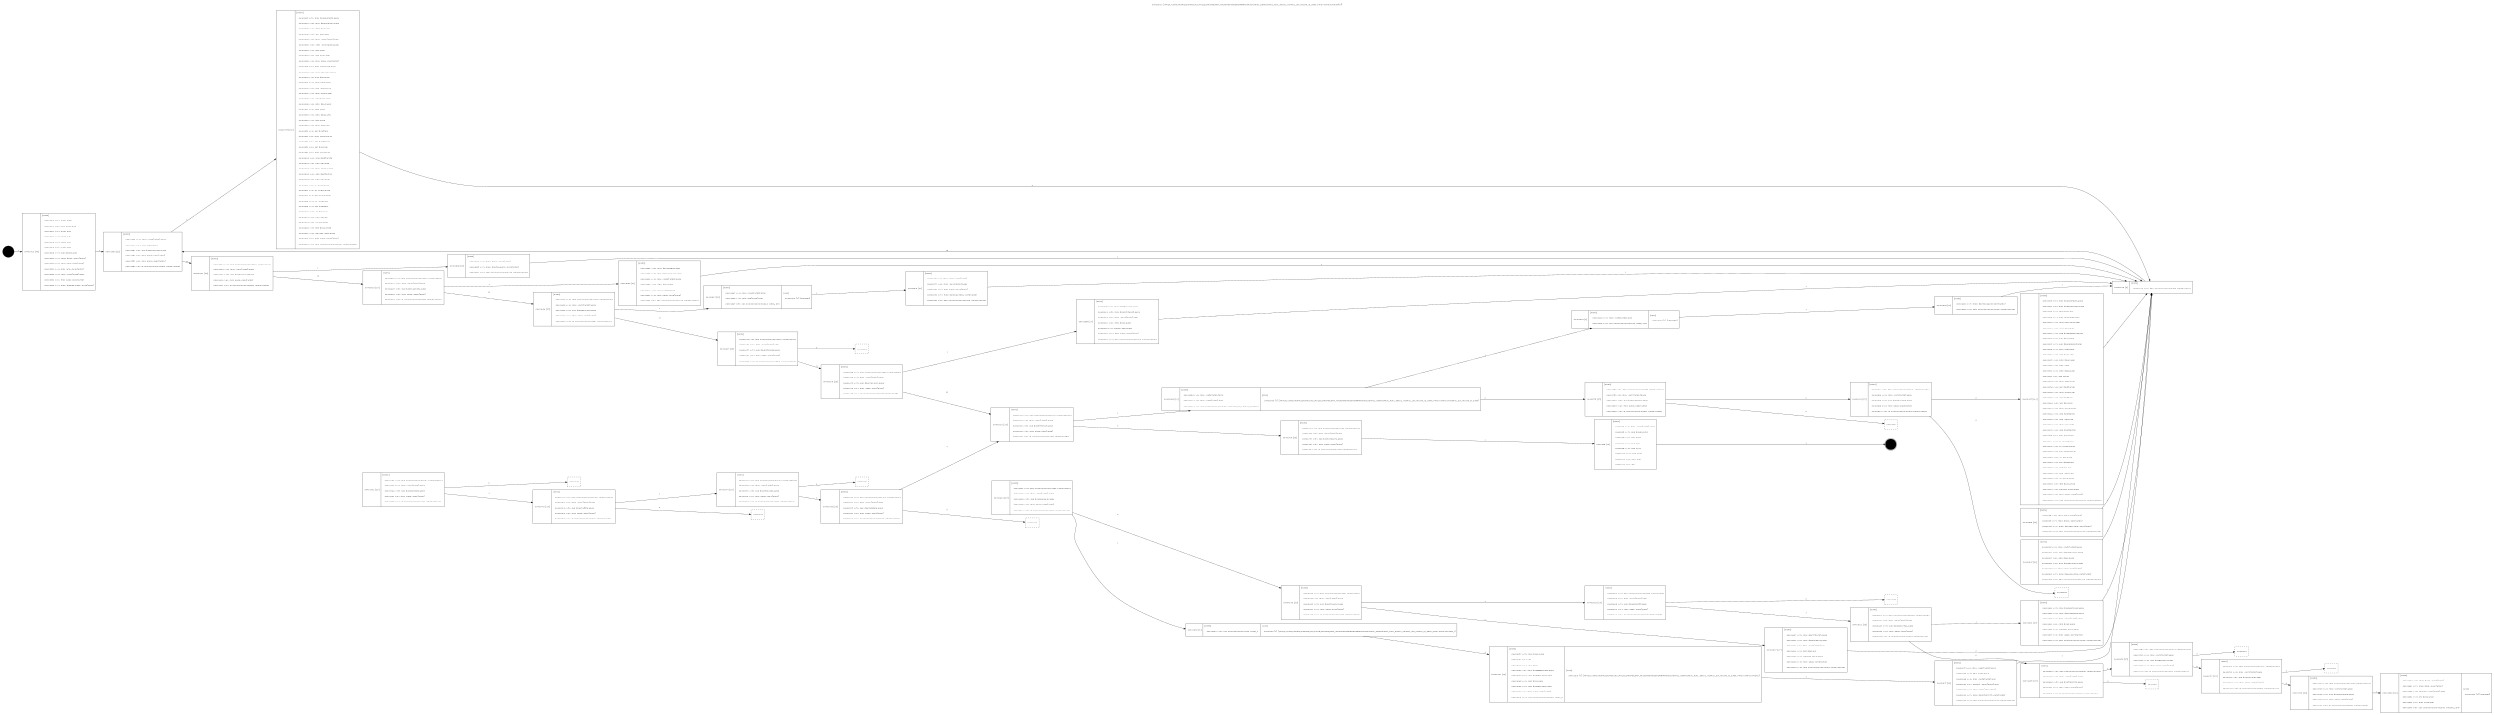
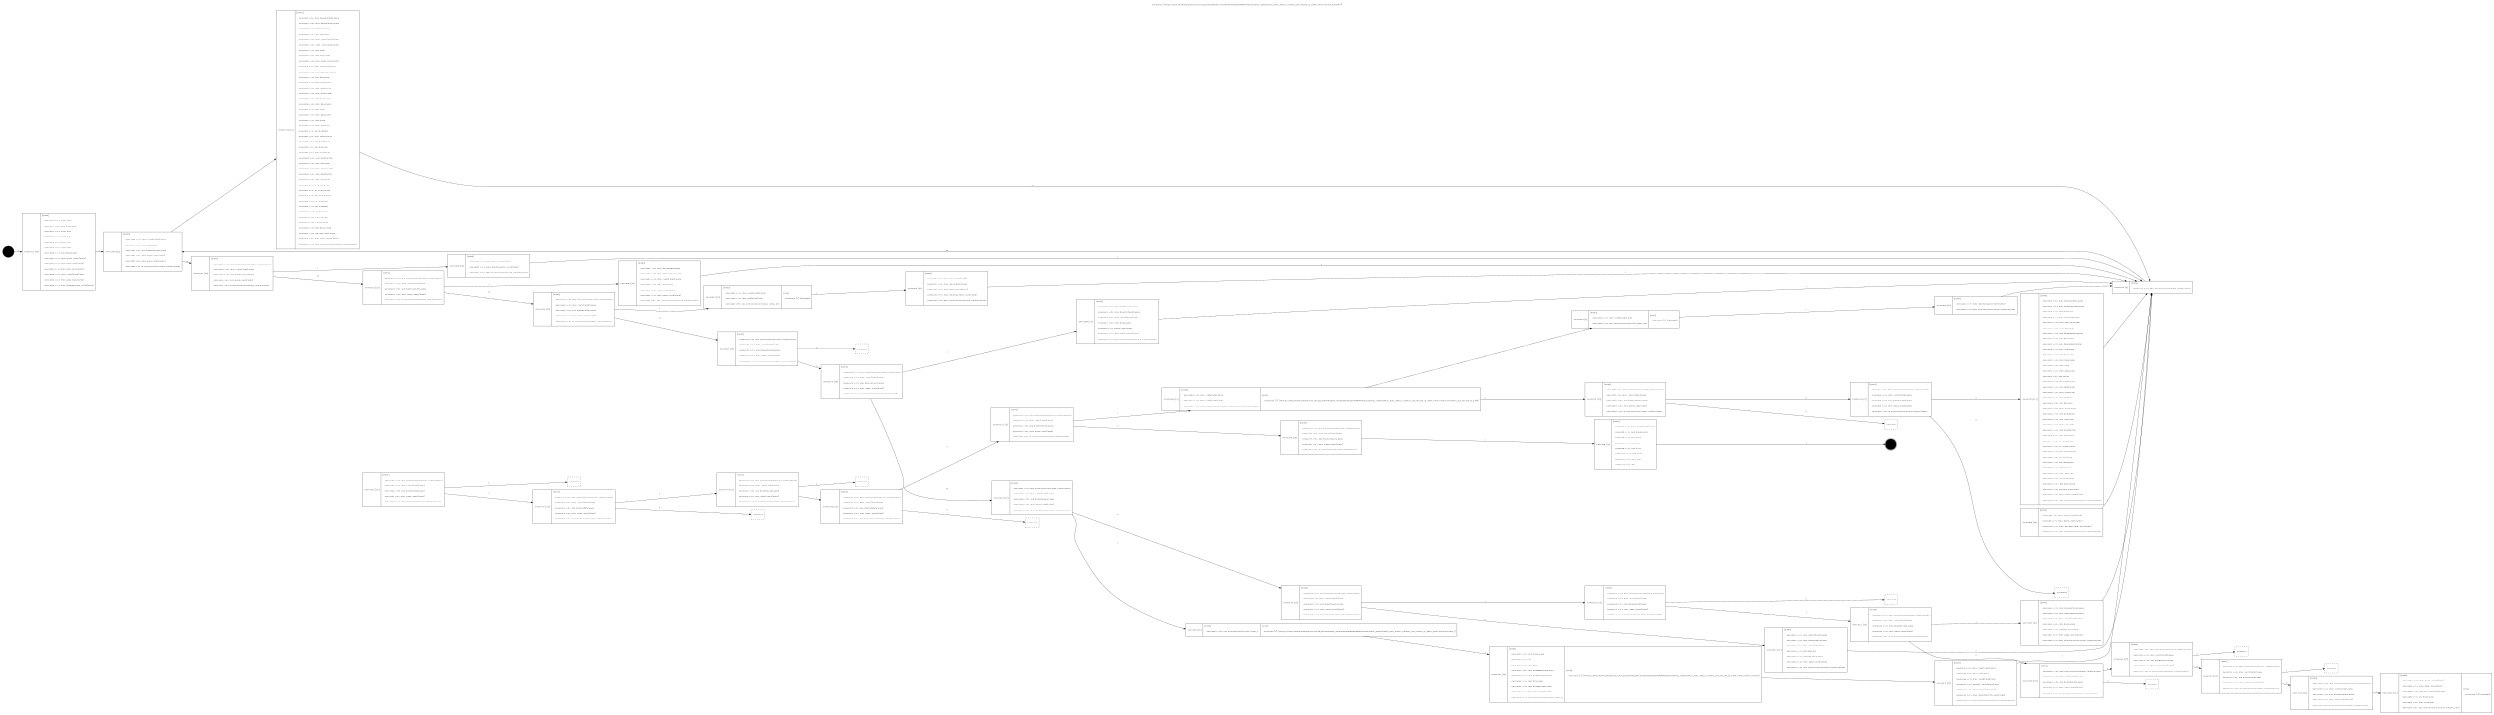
(946, 403) -> (903, 484)
(2062, 562) -> none
